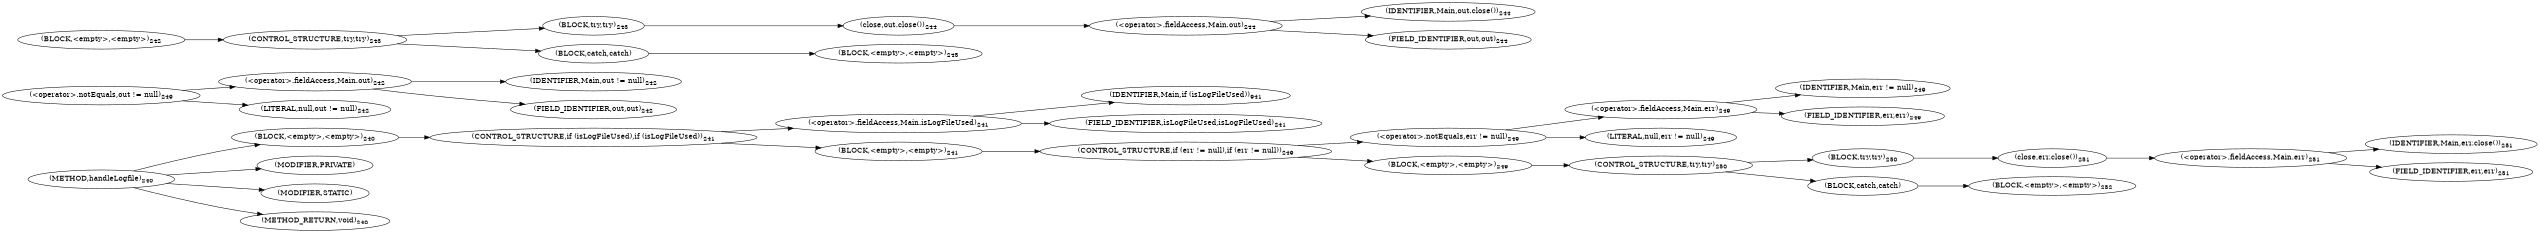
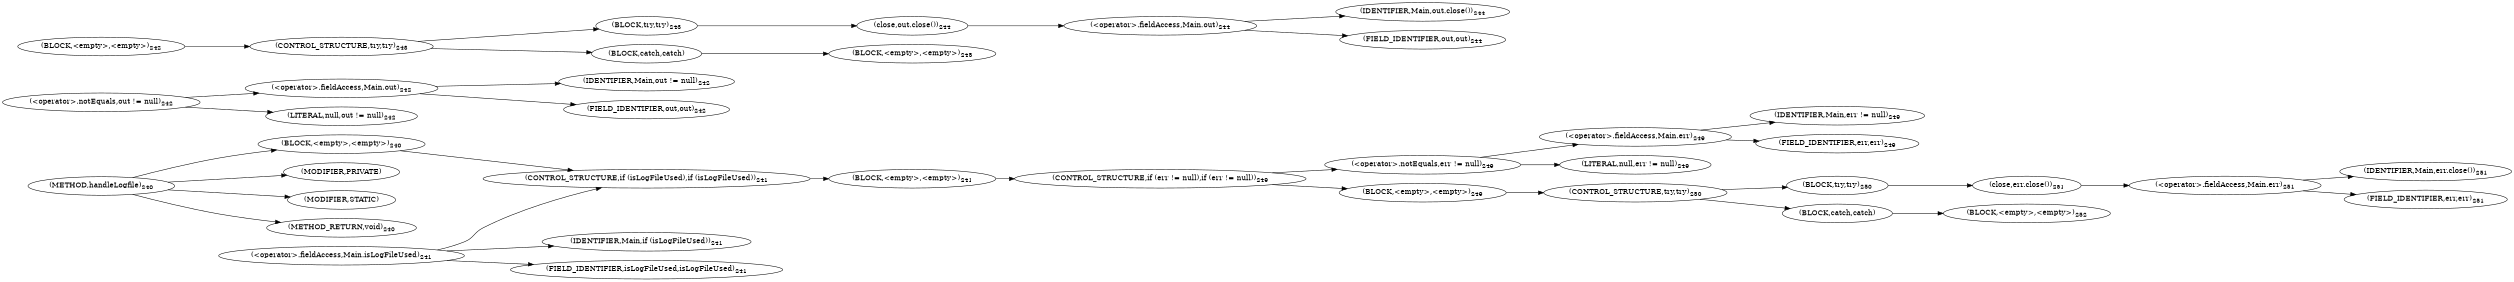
(167, 95) -> (167, 102)
(1256, 95) -> (717, 241)
(755, 130) -> (514, 214)
